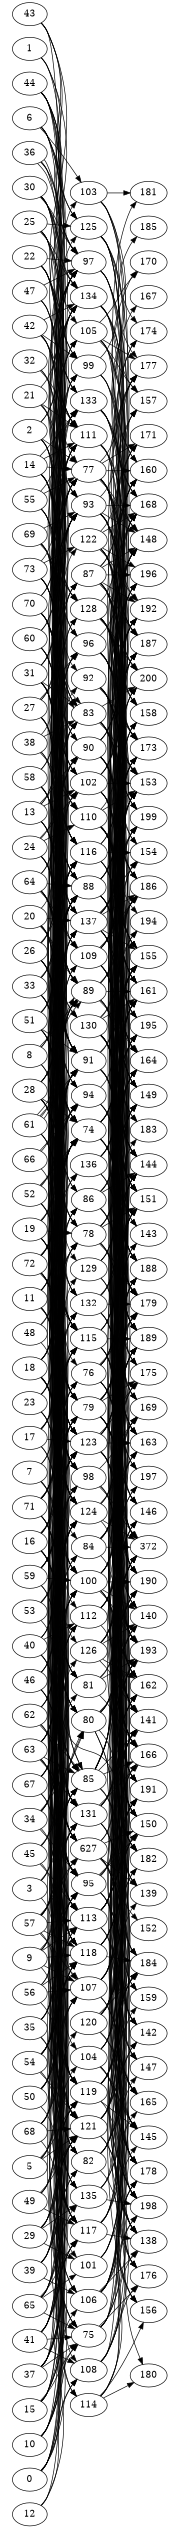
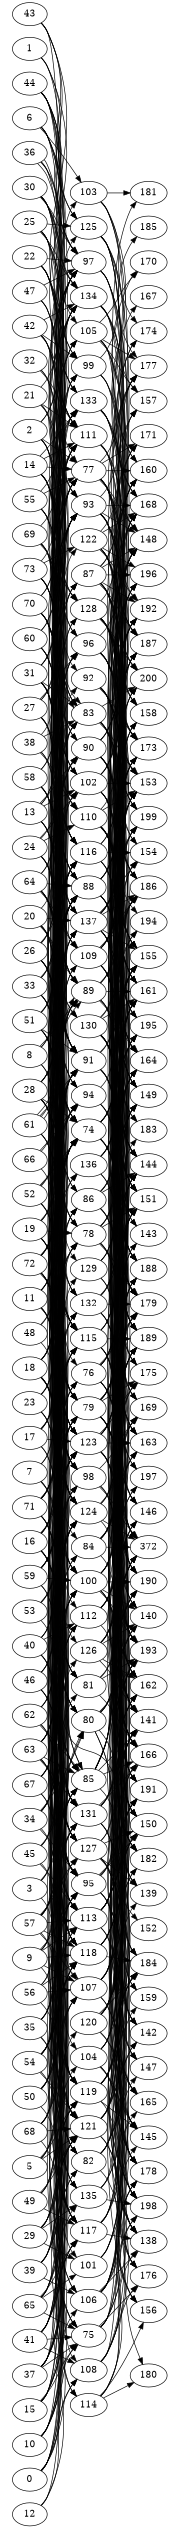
(56, 522) -> (58, 489)
(89, 1849) -> (89, 1849)
(119, 1938) -> none
